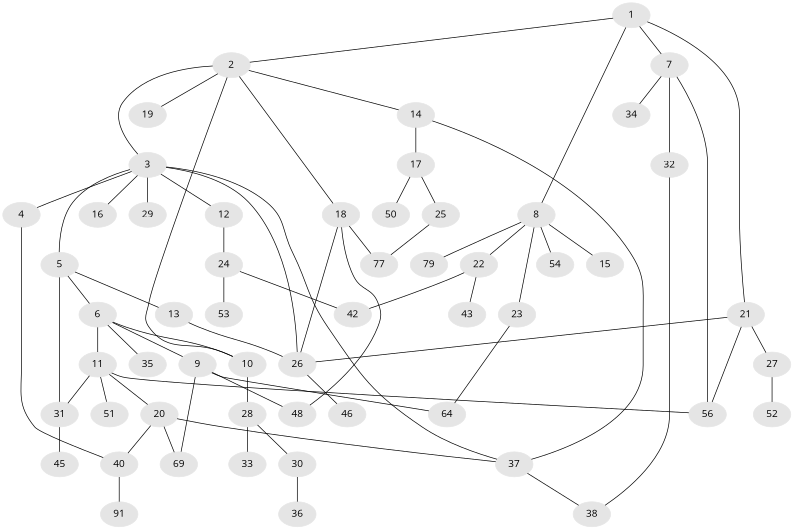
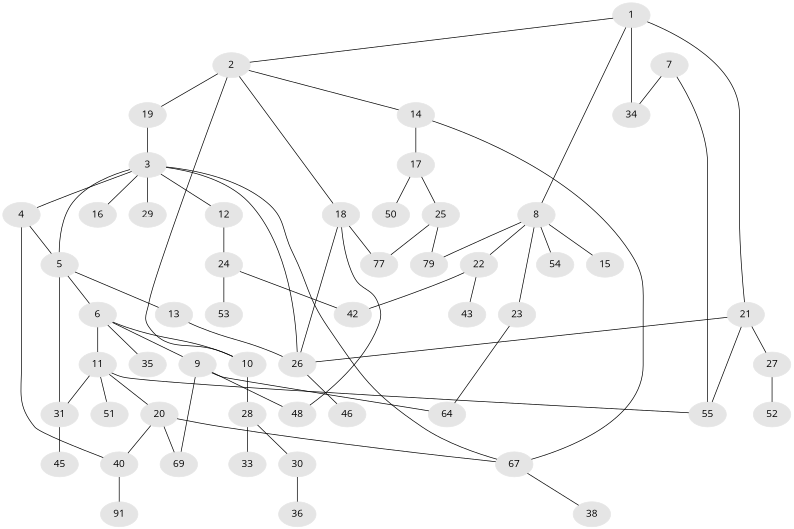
(650, 40) -> (631, 65)
(138, 88) -> (148, 140)
(669, 165) -> none
none -> (41, 240)
none -> (435, 240)
(708, 414) -> (708, 414)
(514, 464) -> (514, 464)
